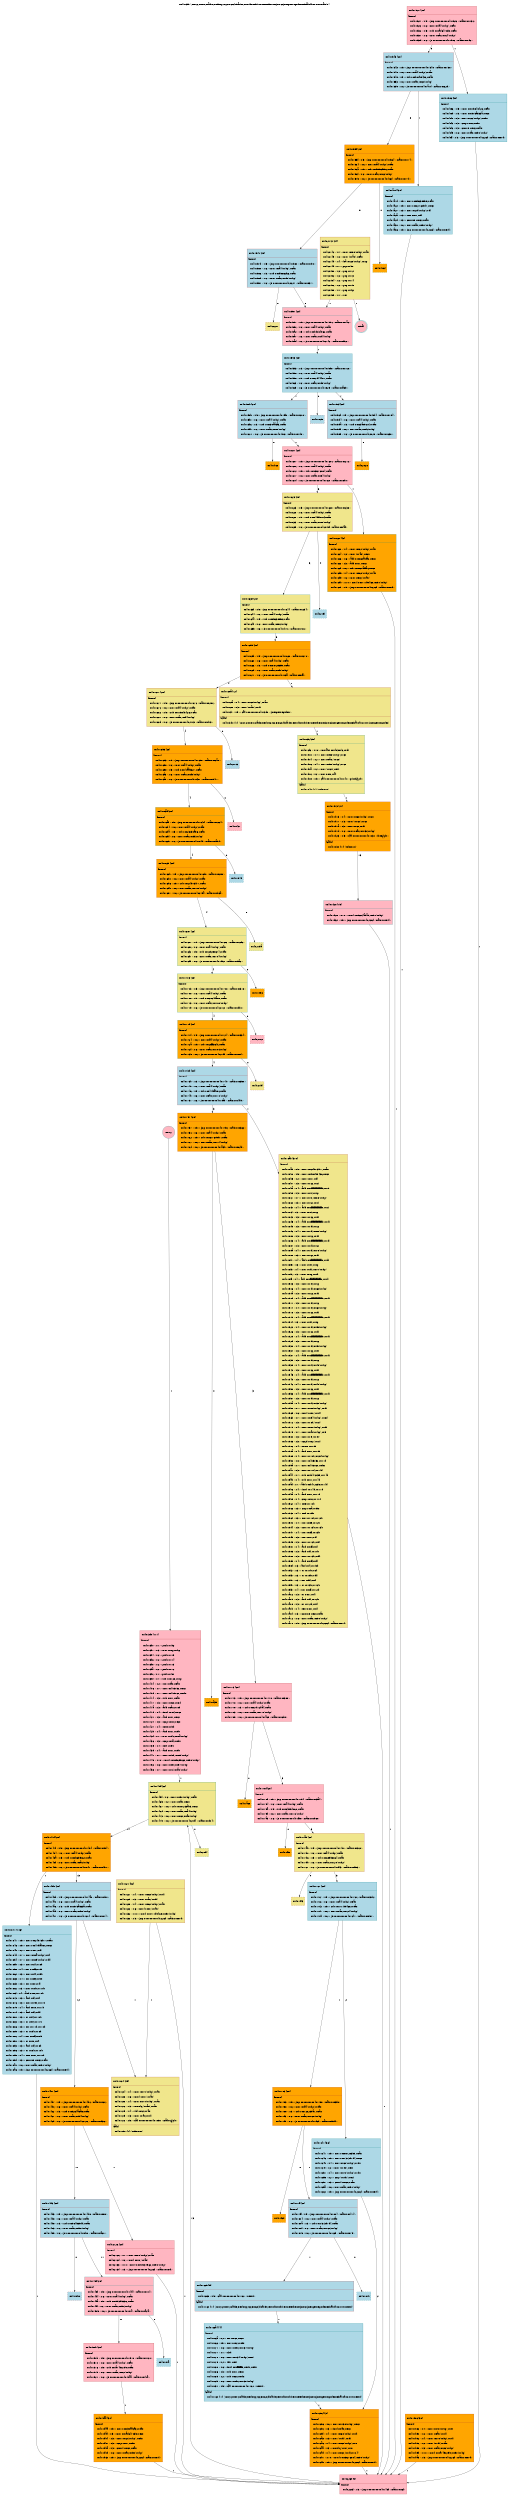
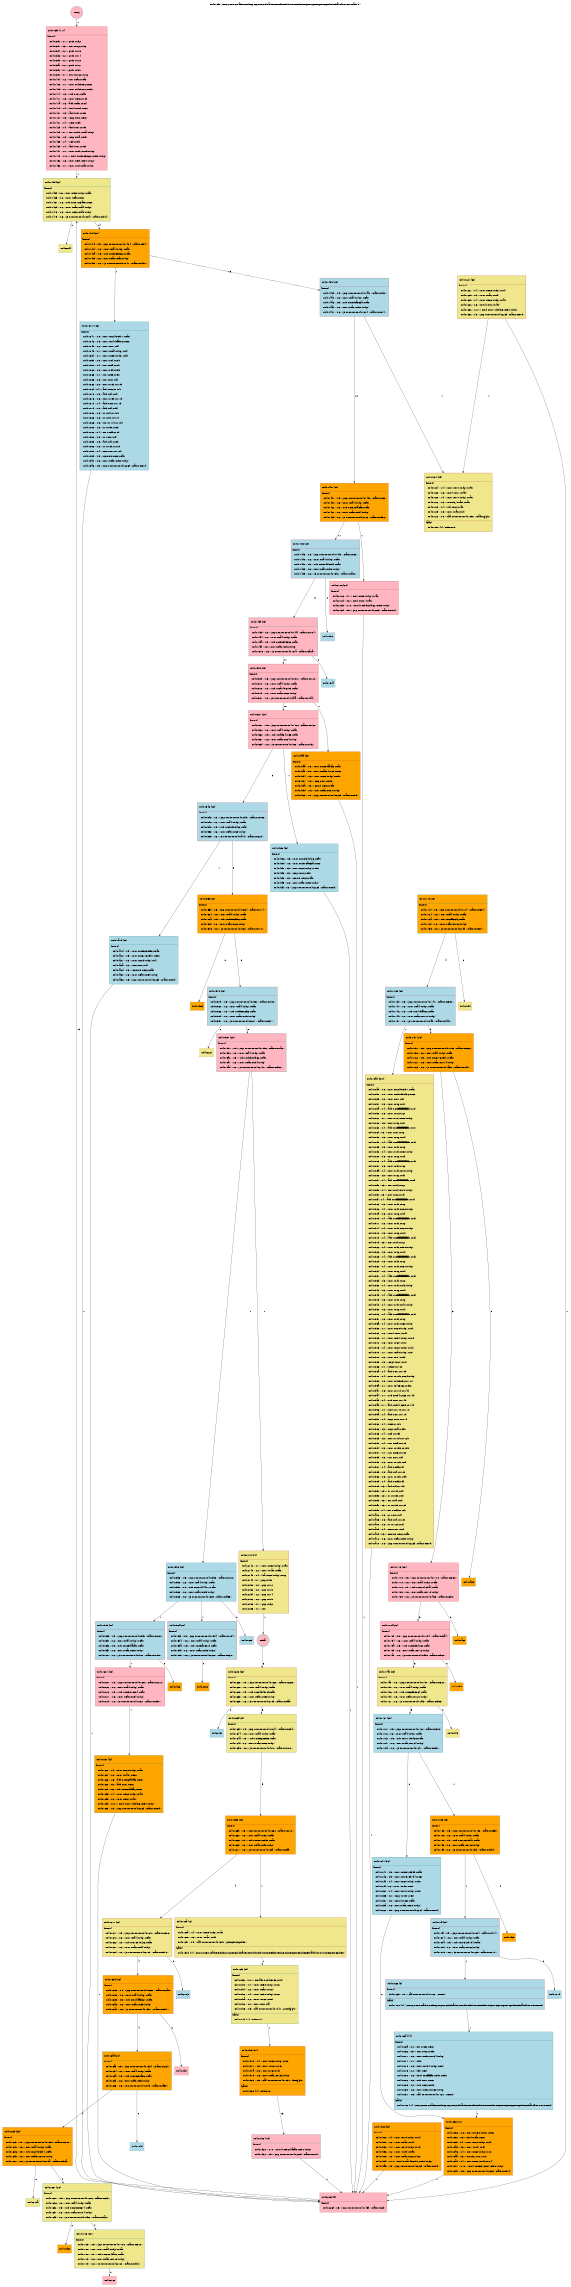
(329, 303) -> (257, 1311)
(317, 488) -> (263, 1657)
none -> (283, 706)
(212, 1015) -> none
